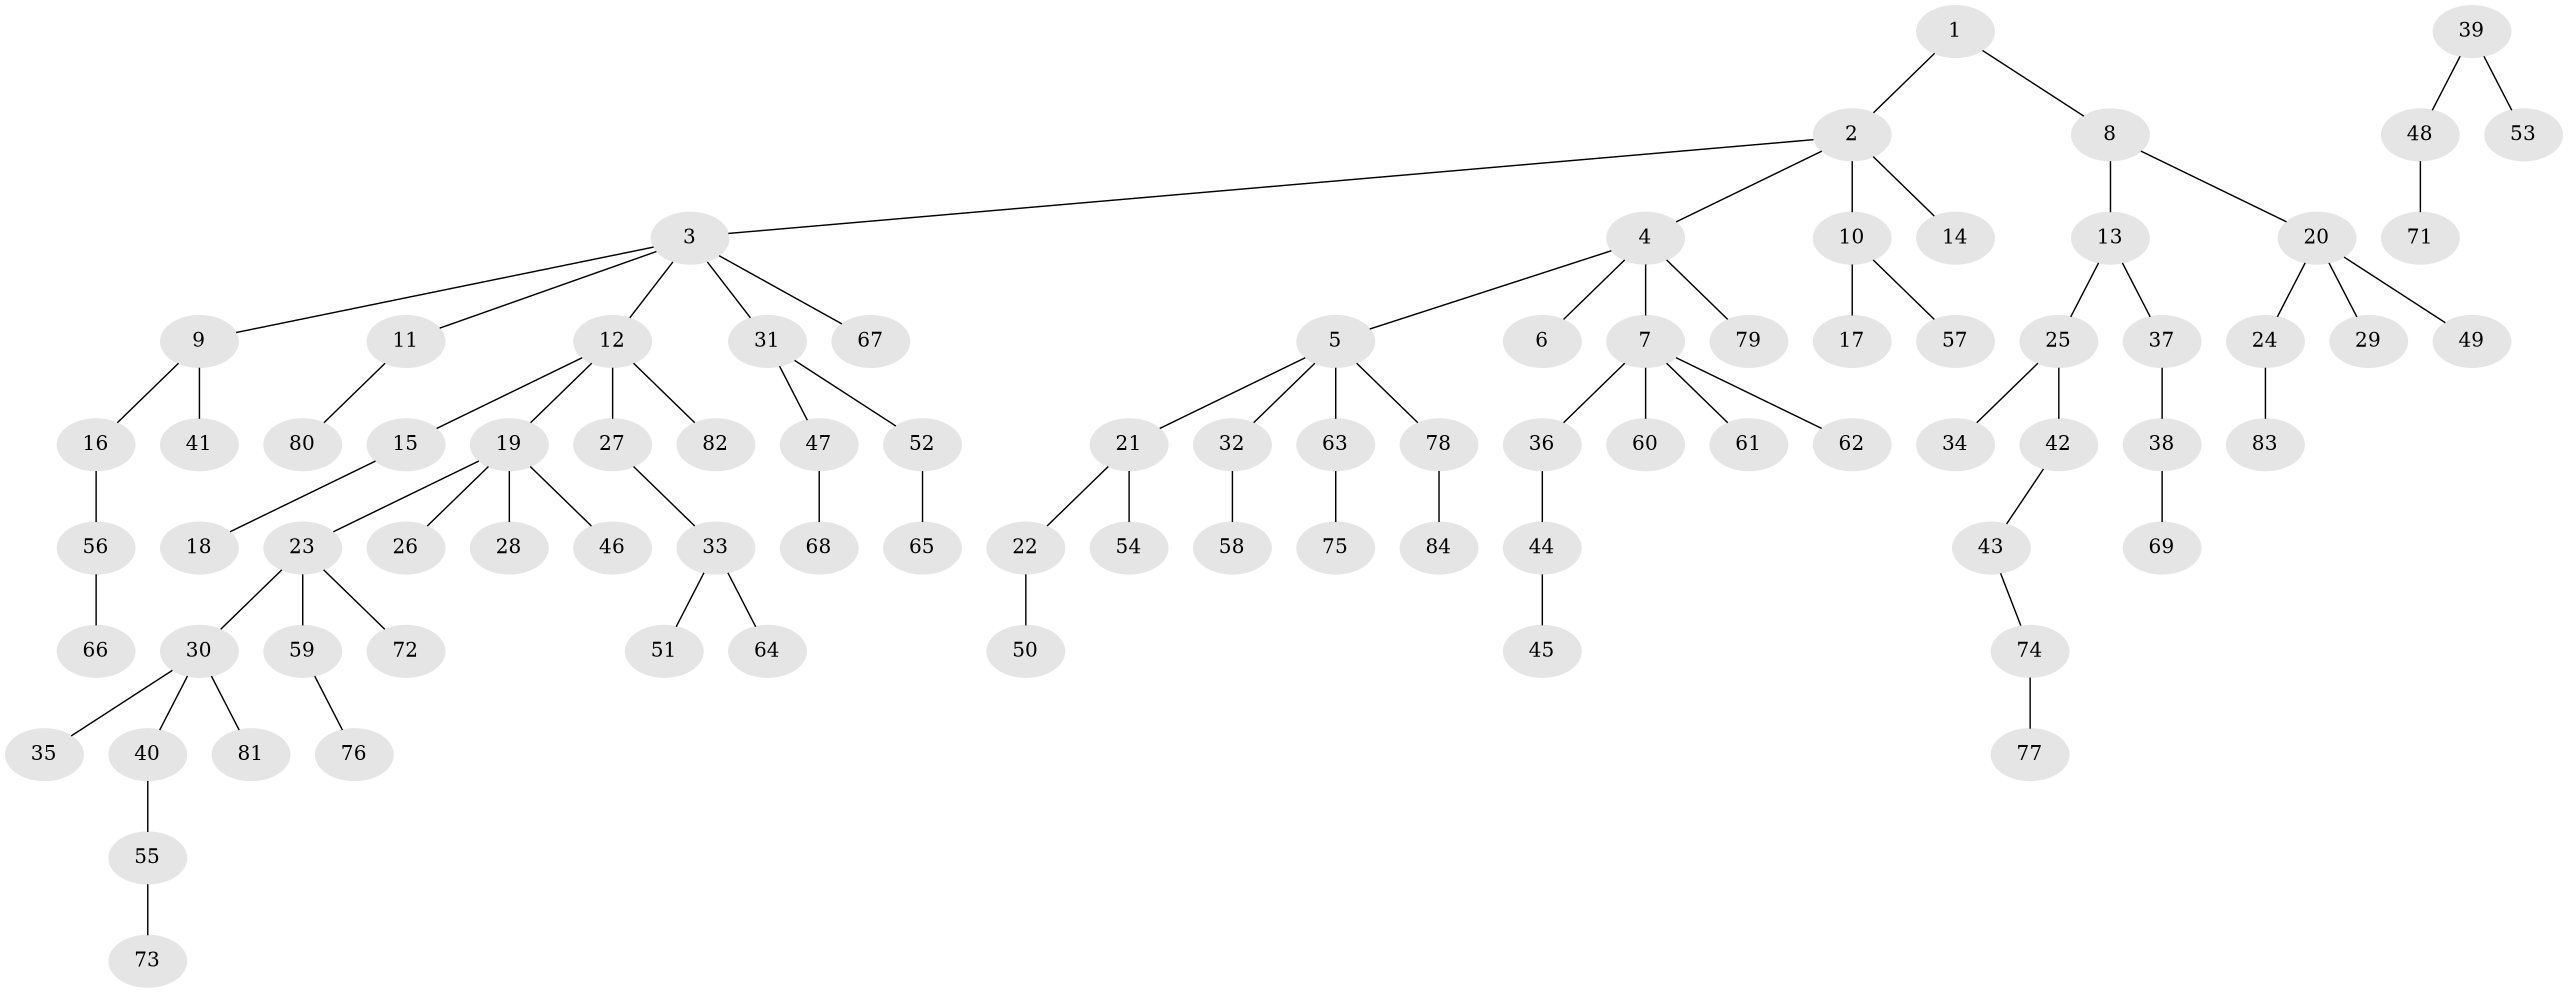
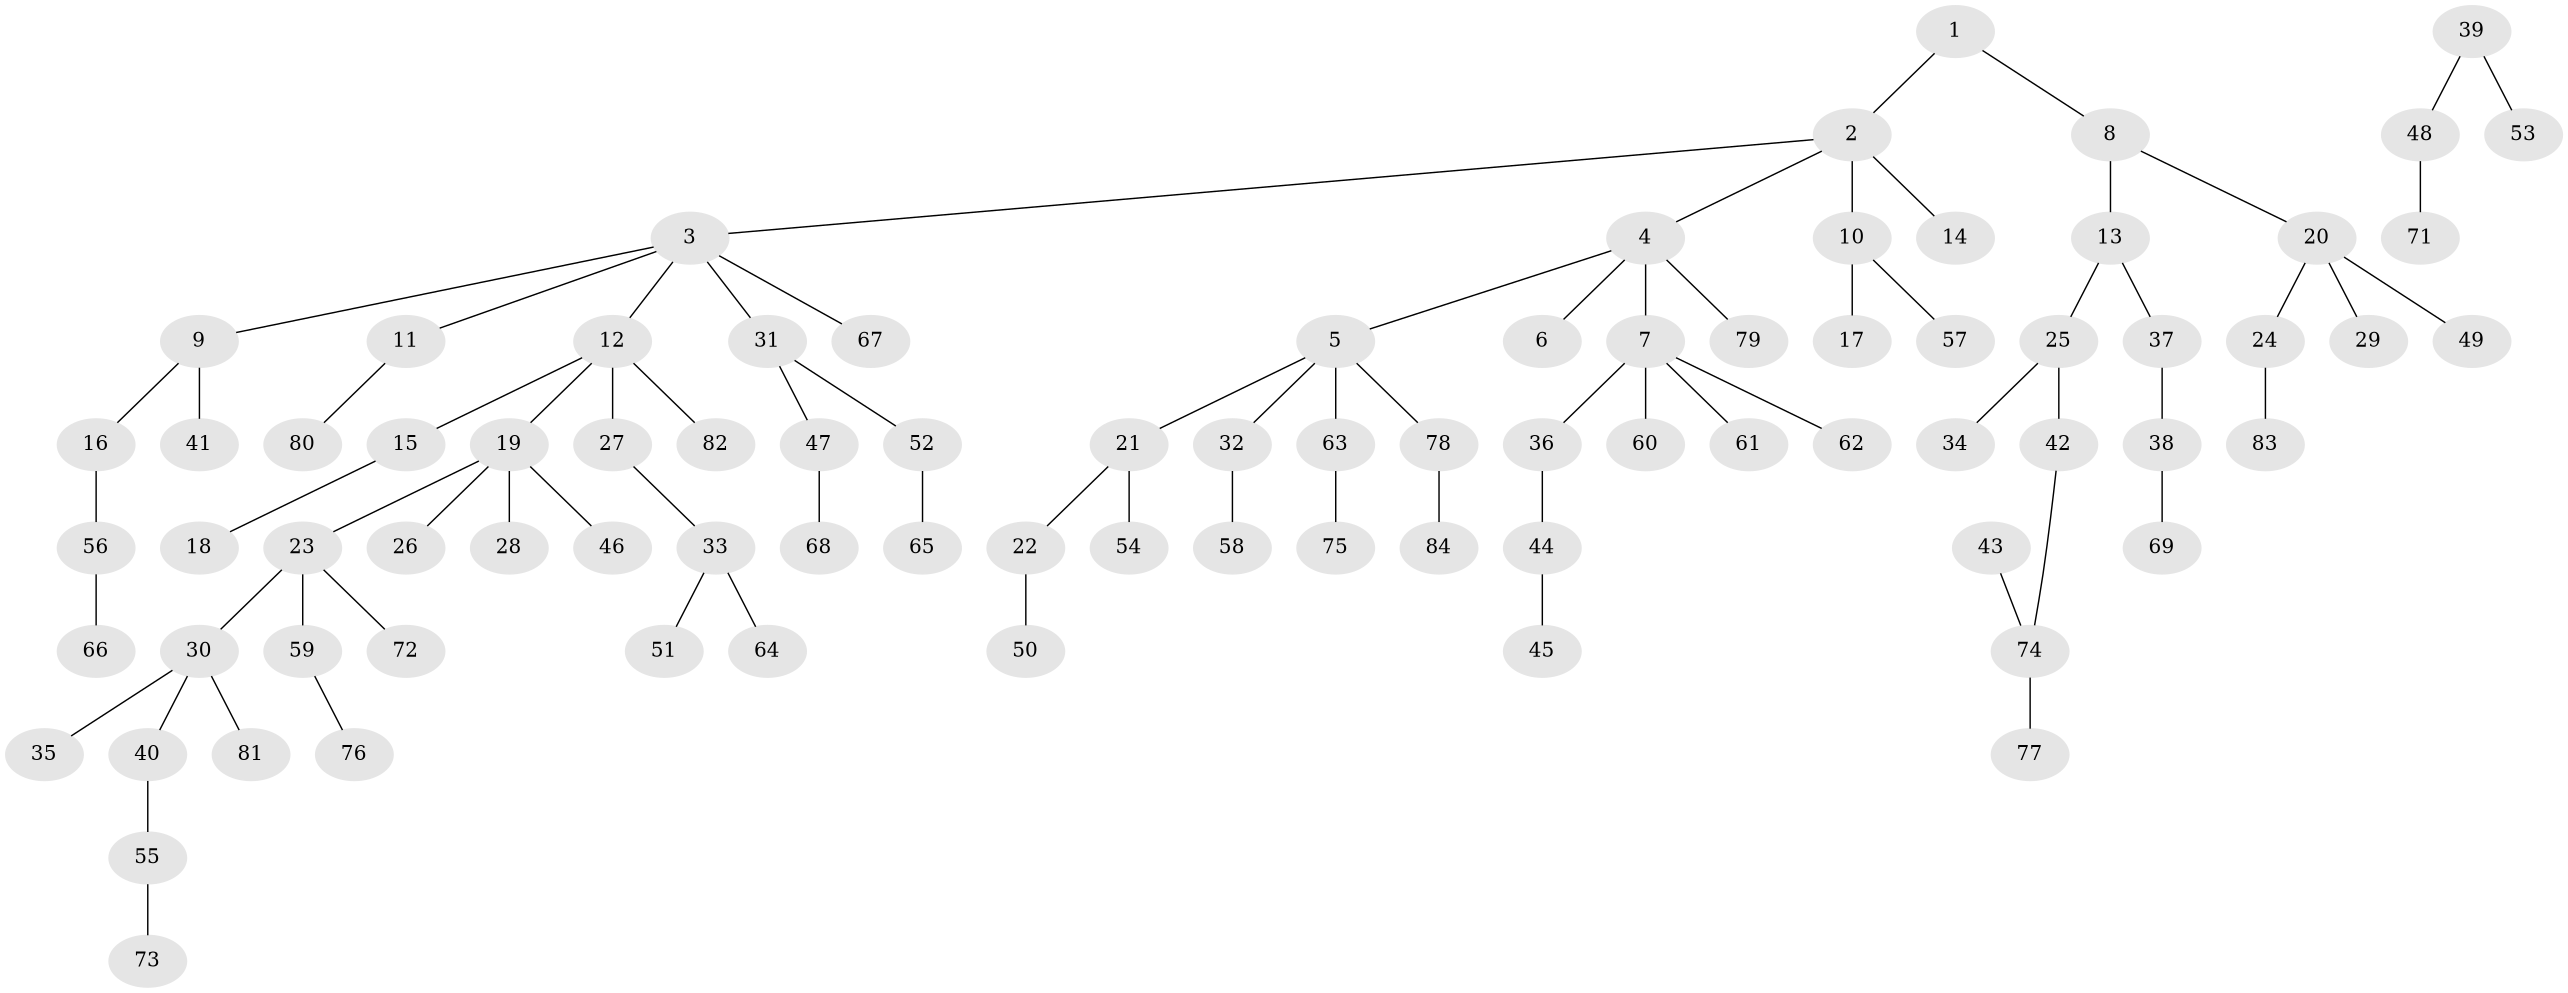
(2025, 496) -> (2047, 548)
